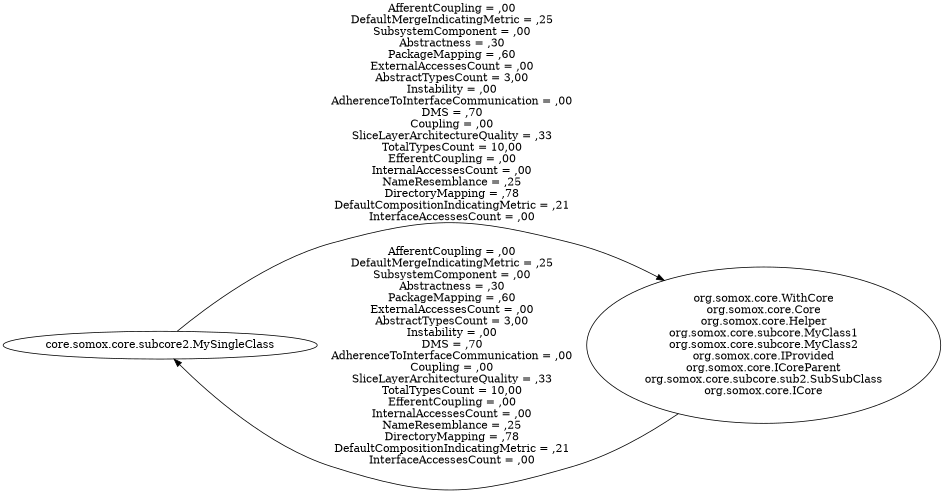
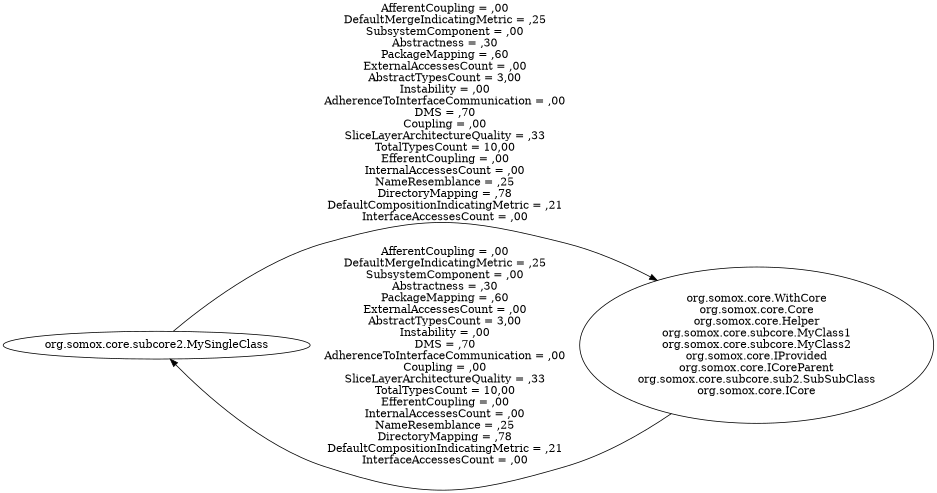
(160, 345) -> (157, 345)
